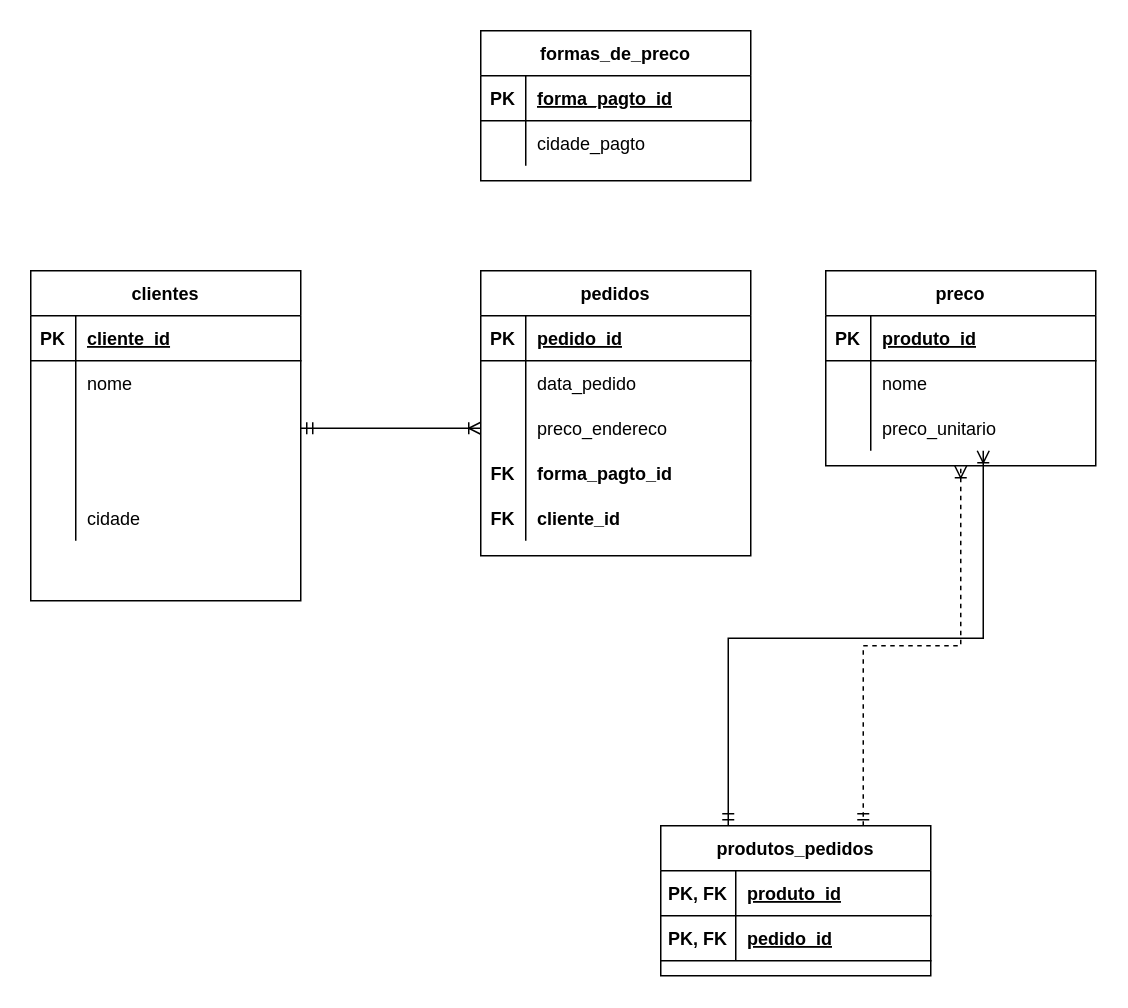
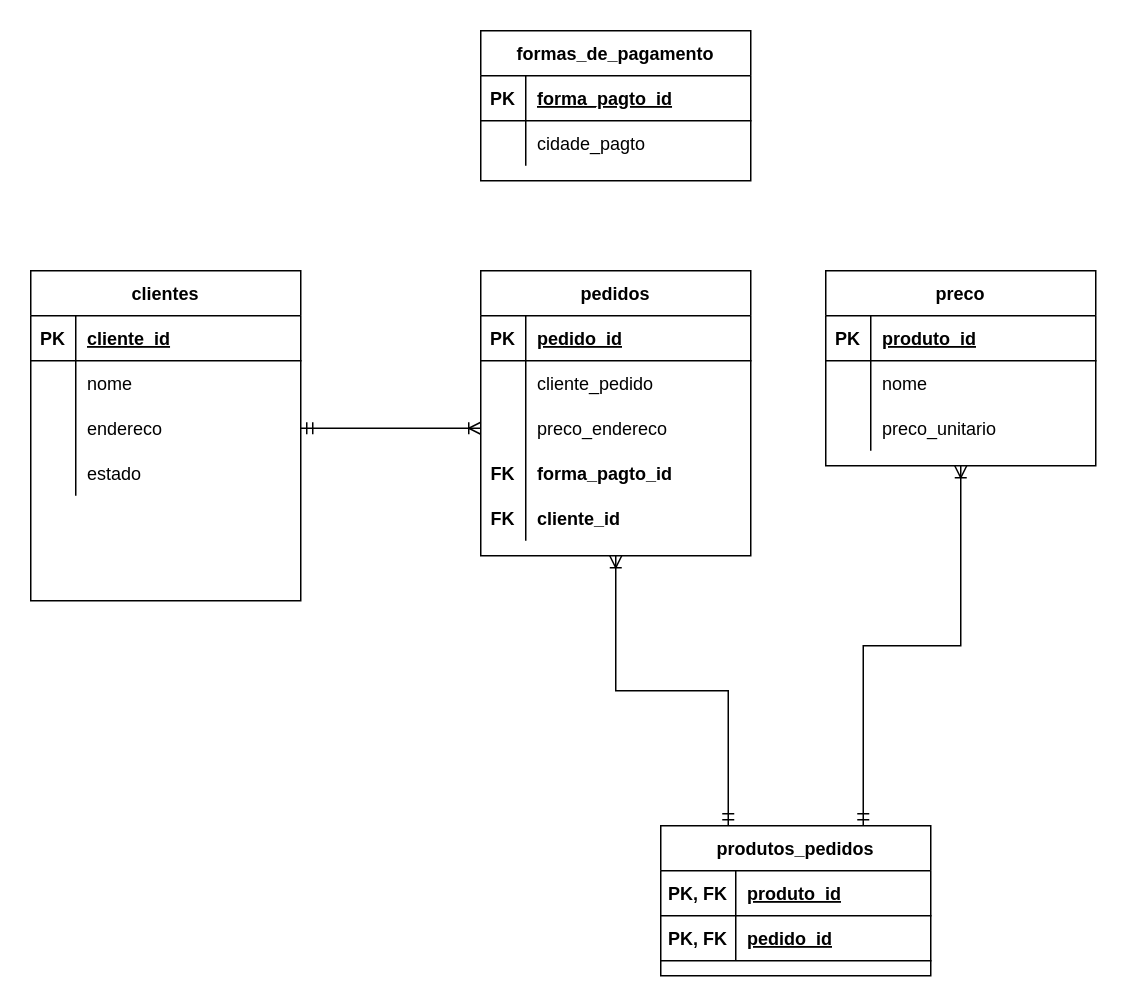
(615, 54) -> (615, 54)
(590, 384) -> (601, 384)
none -> (188, 428)
none -> (188, 473)
(188, 518) -> none
(921, 638) -> (616, 682)
(914, 646) -> (914, 646)
